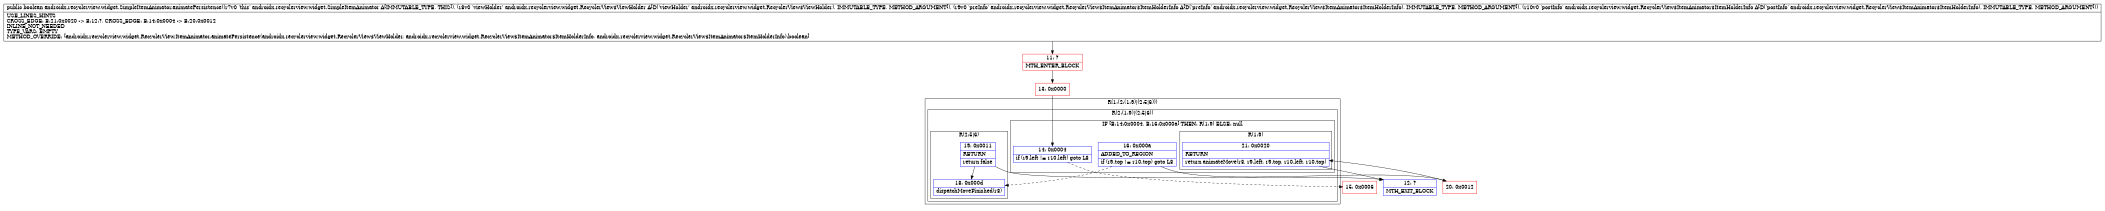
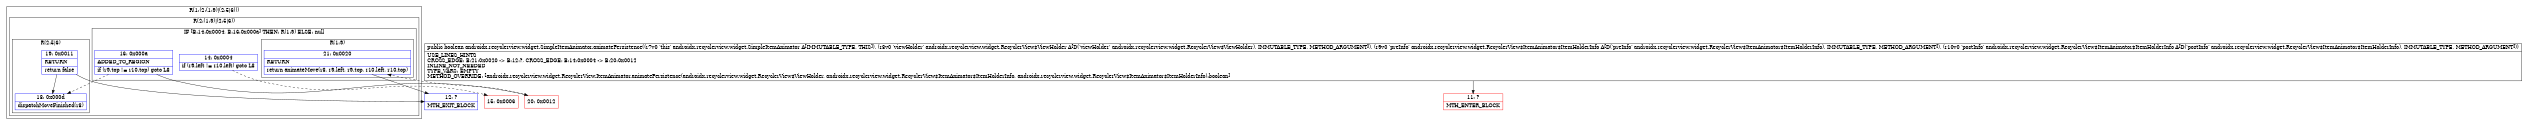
(1052, 89) -> none
(1390, 169) -> (459, 85)
